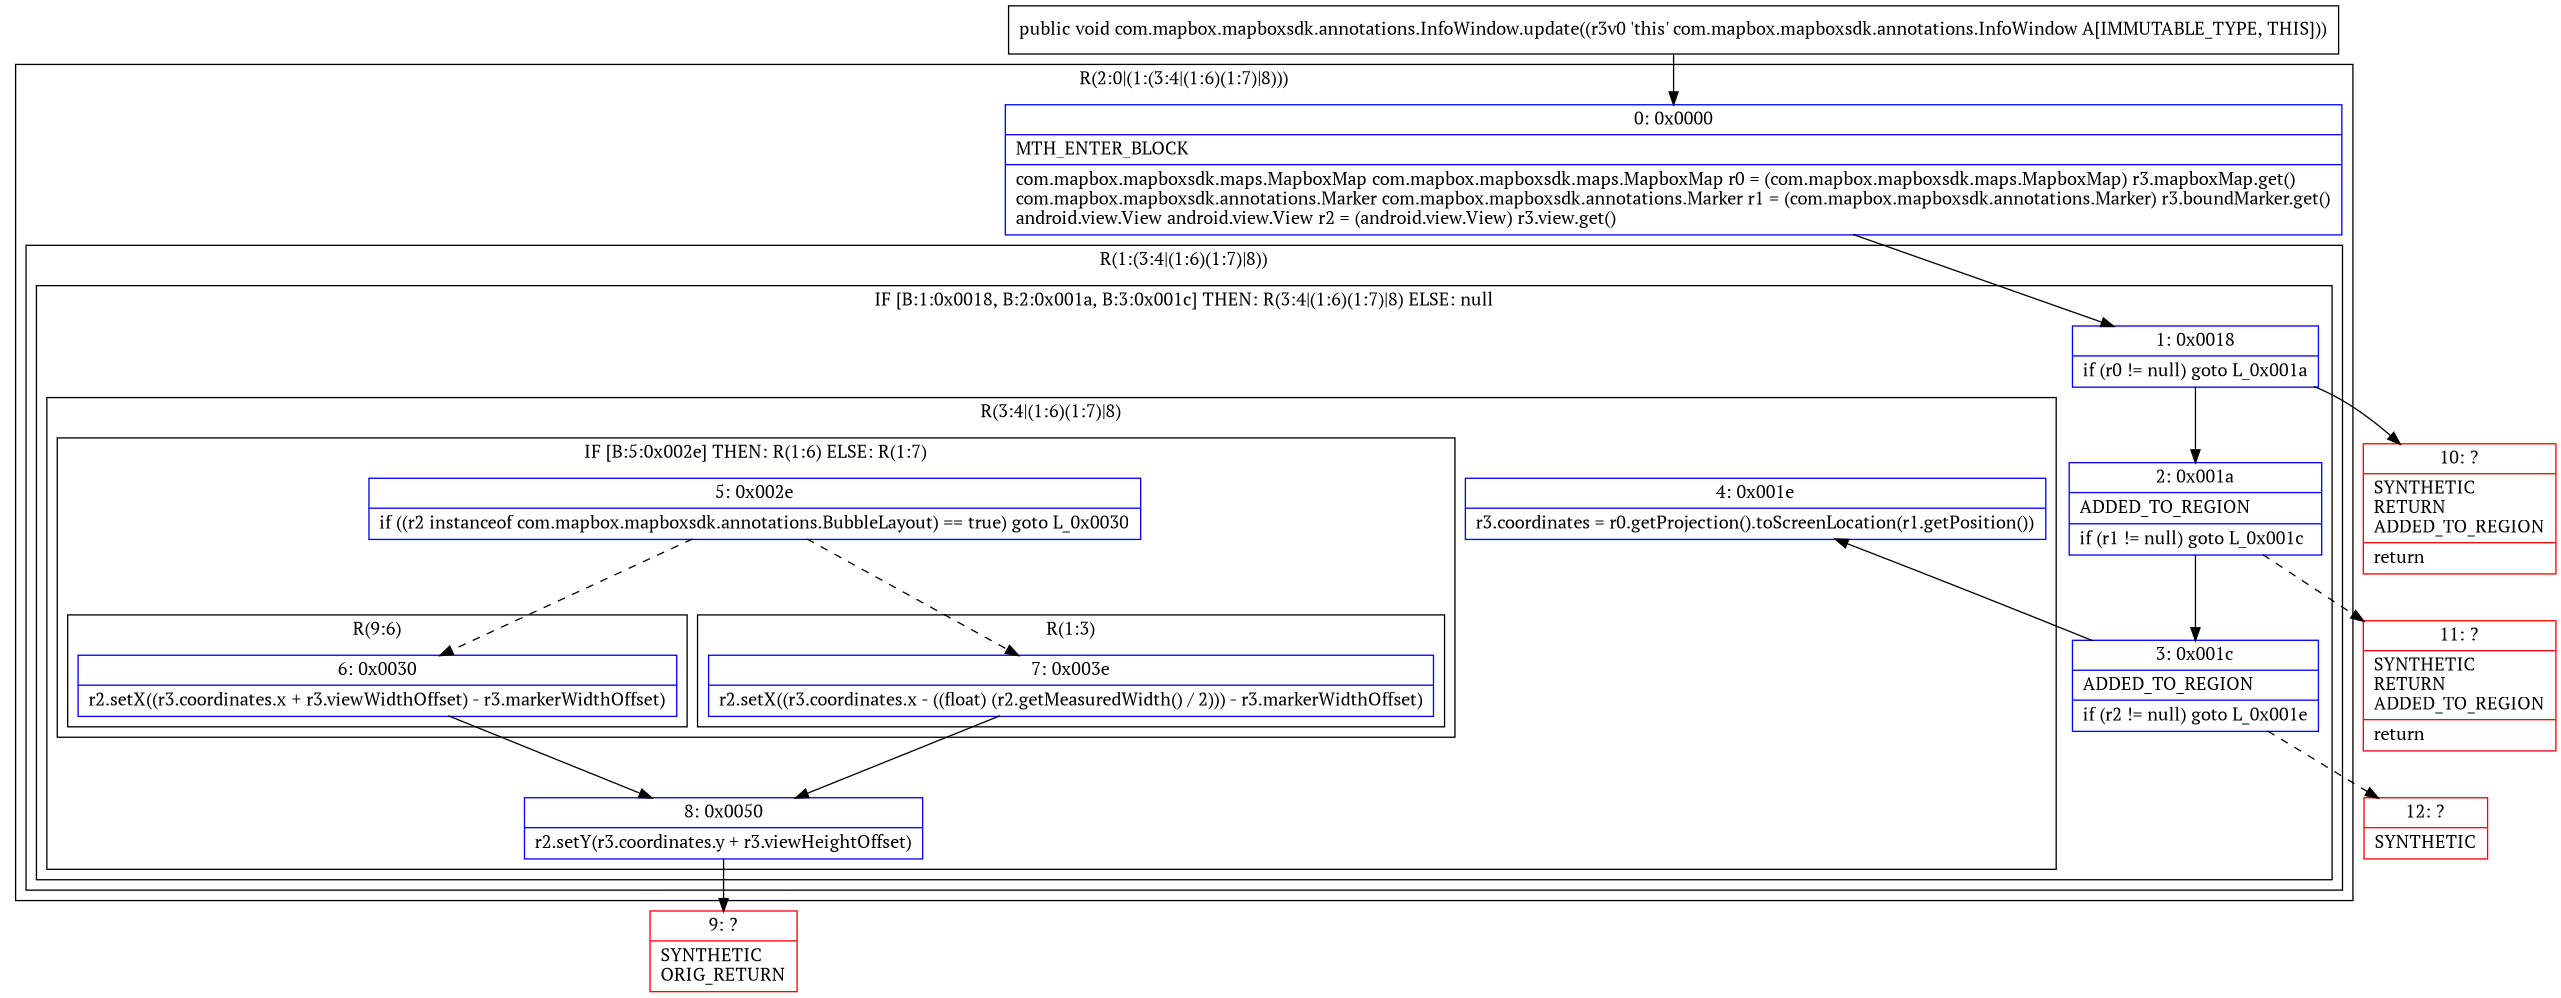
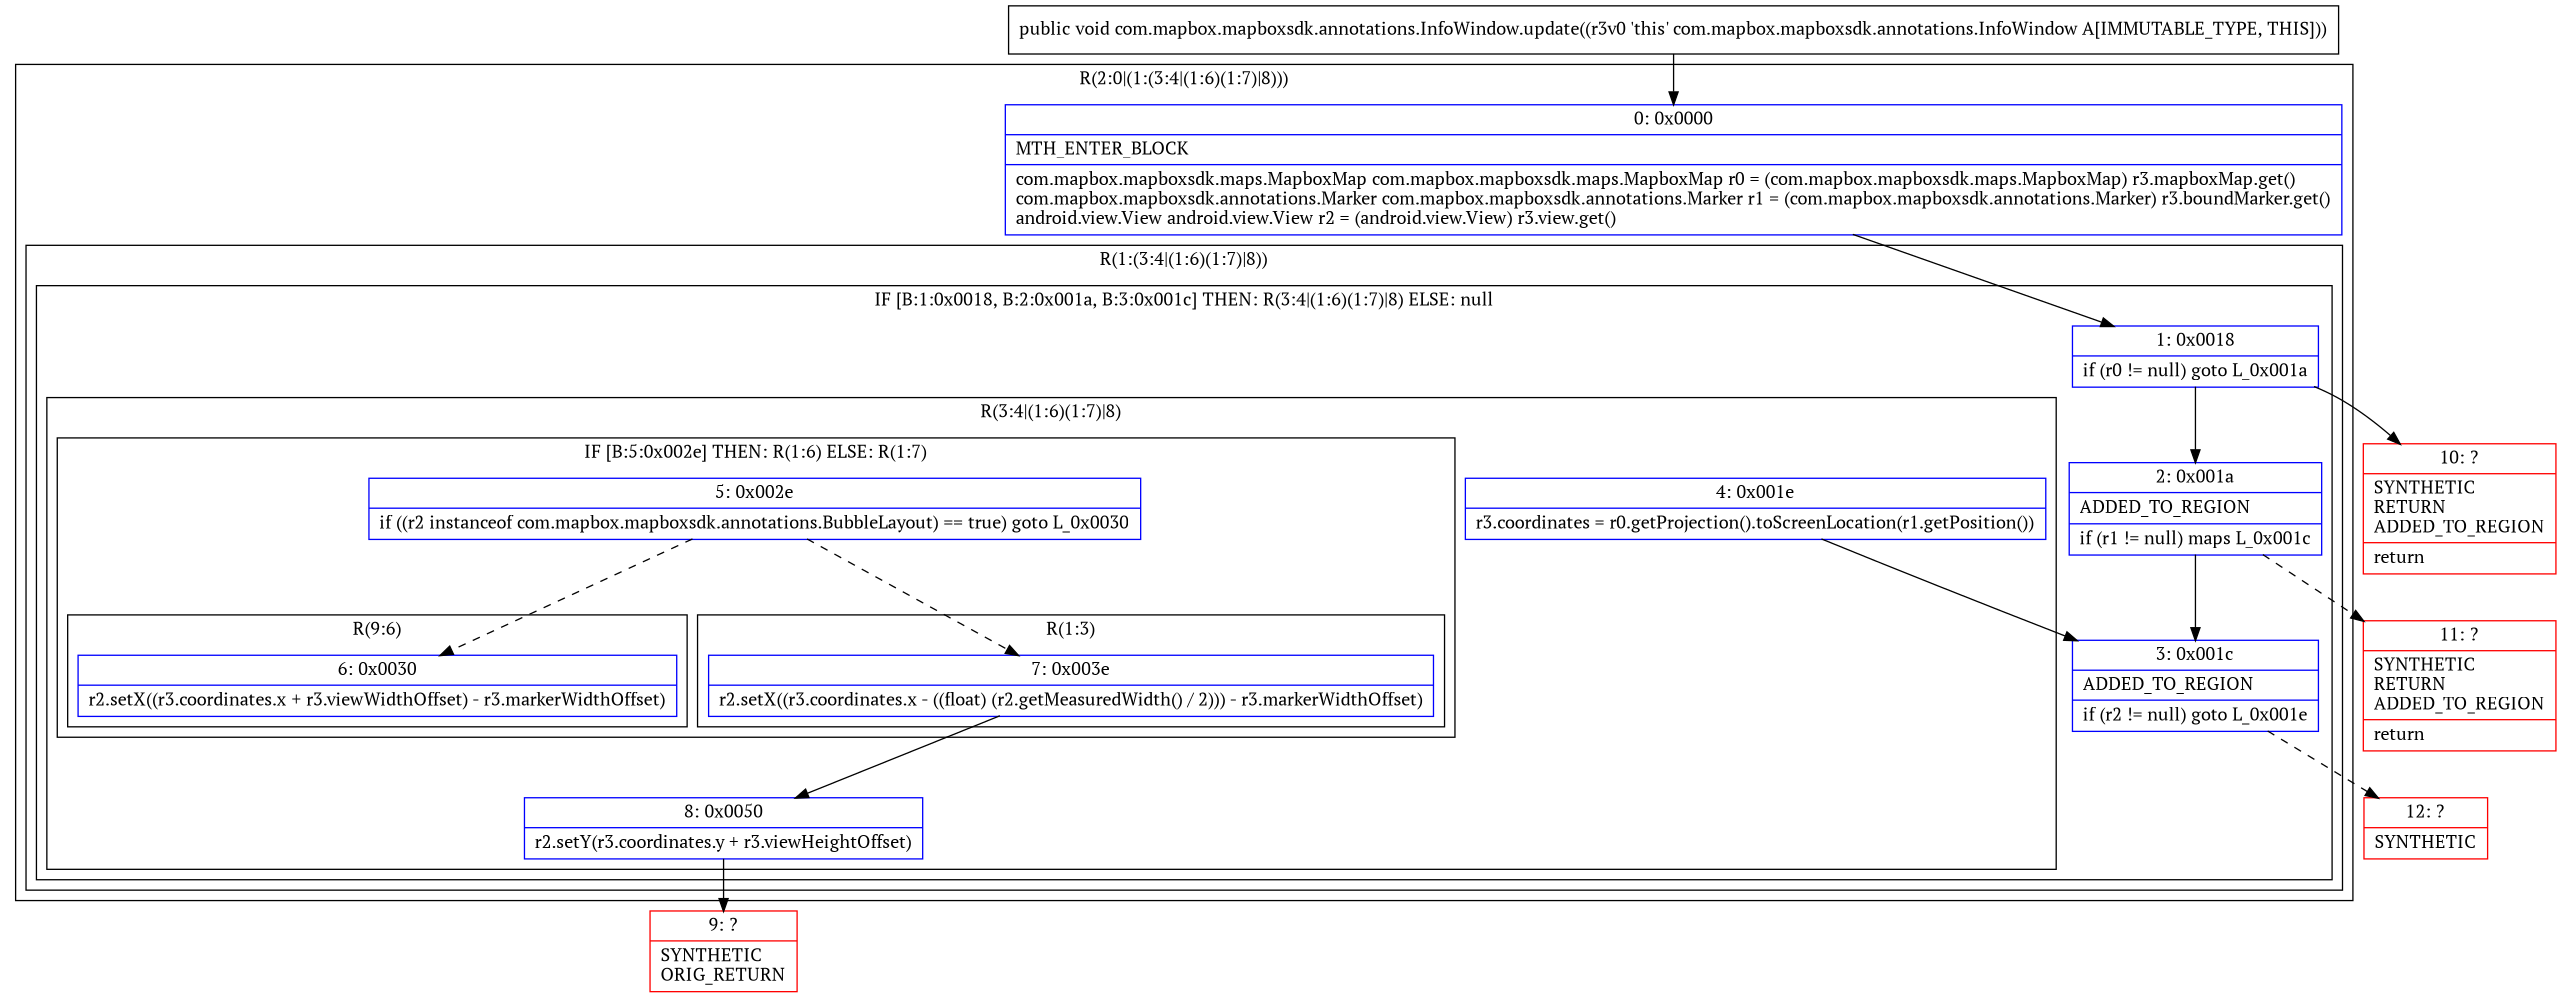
(2192, 539) -> (2195, 539)
(1970, 592) -> (1943, 588)
(544, 755) -> none
